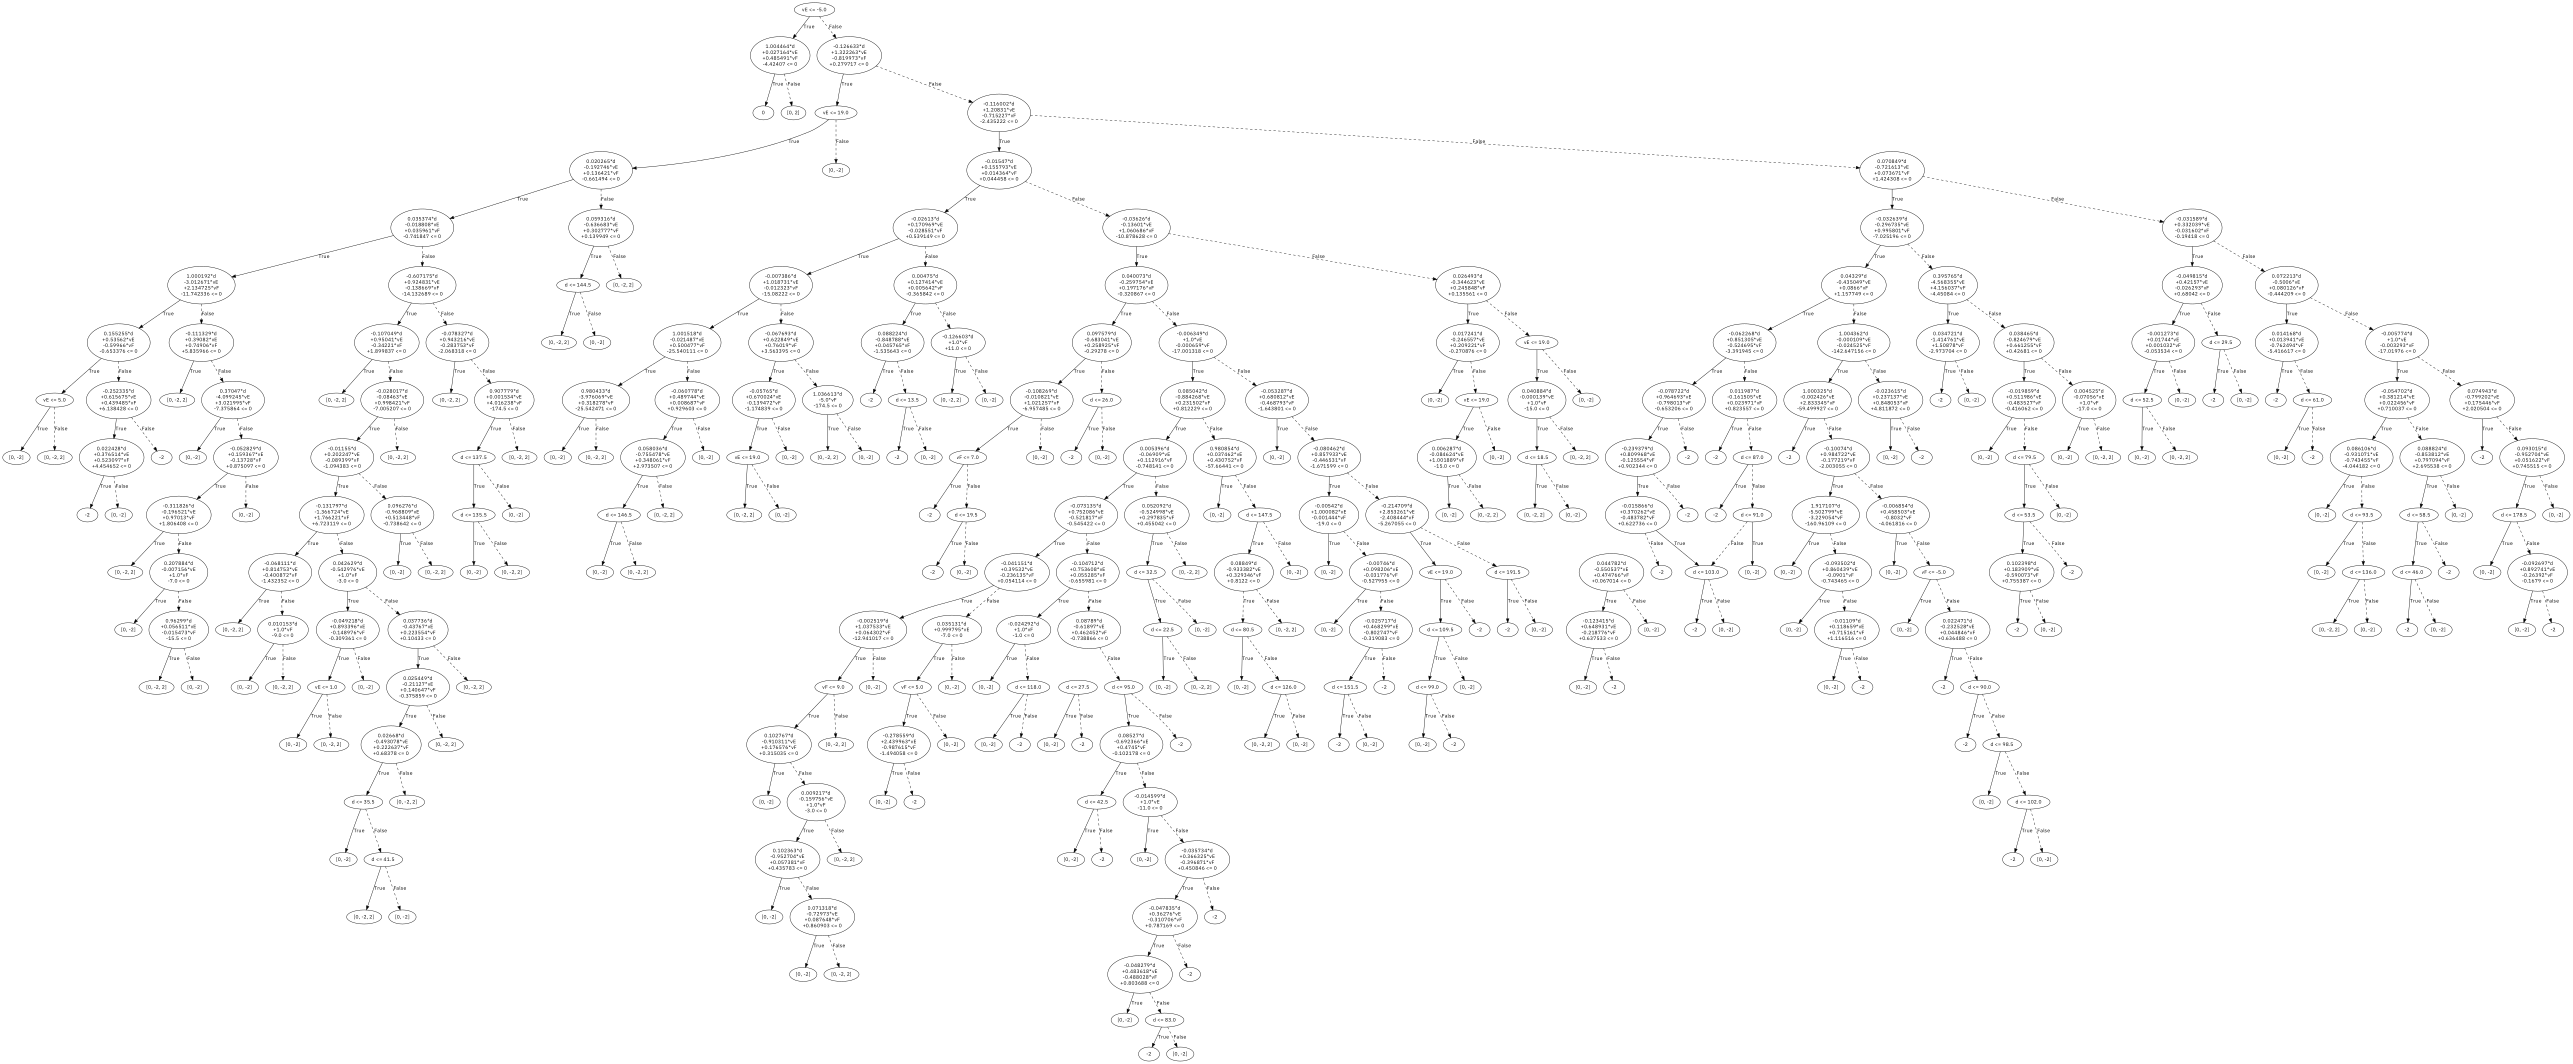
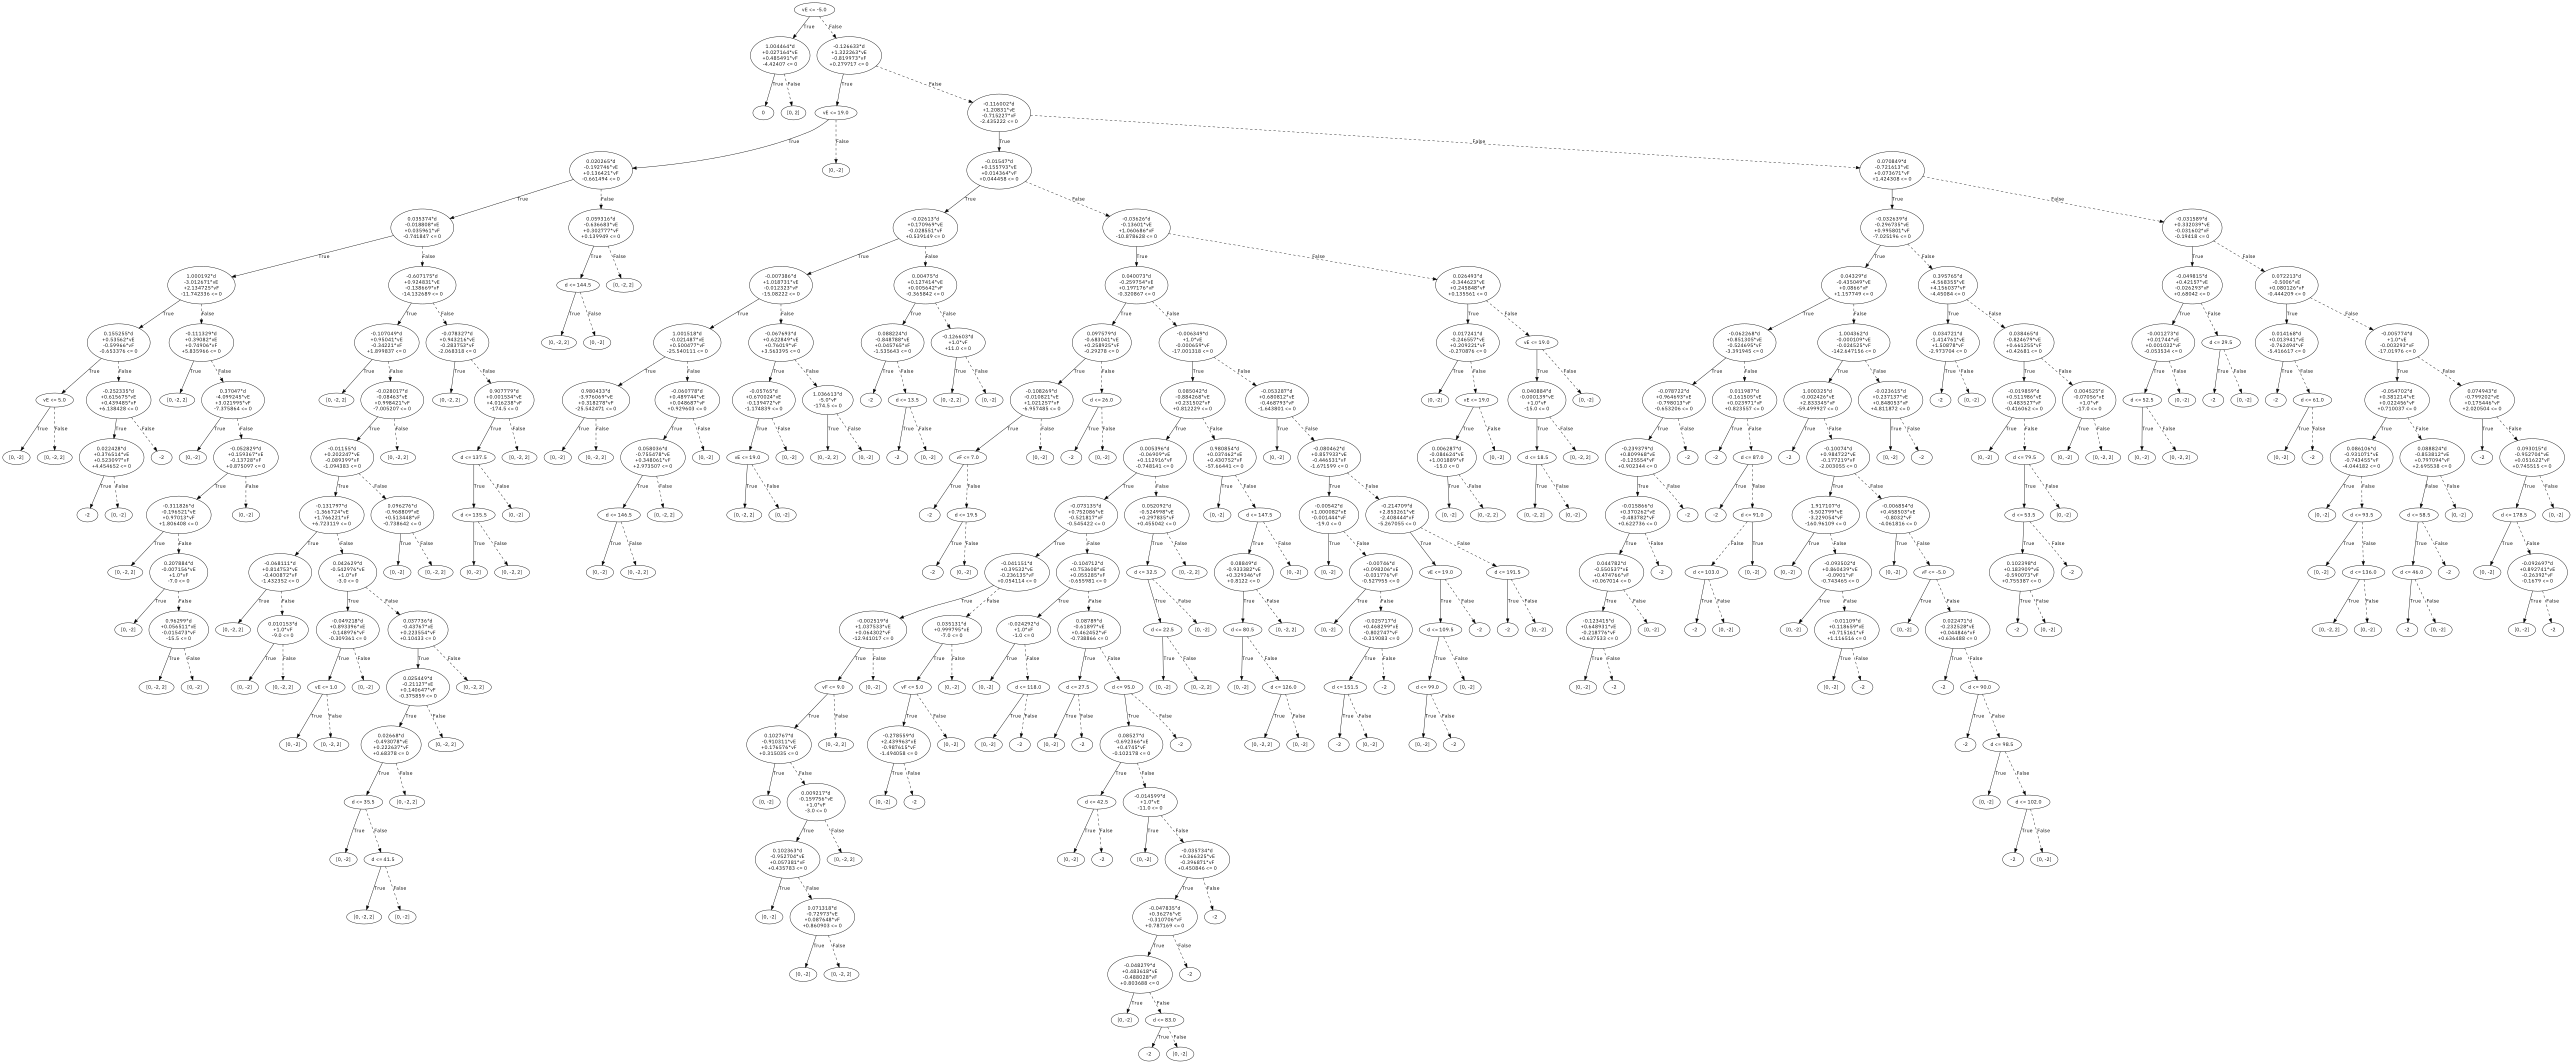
(687, 400) -> (687, 400)
(2432, 486) -> (2432, 486)
(1676, 547) -> (1625, 542)
(1243, 605) -> (1243, 605)
none -> (1083, 662)
